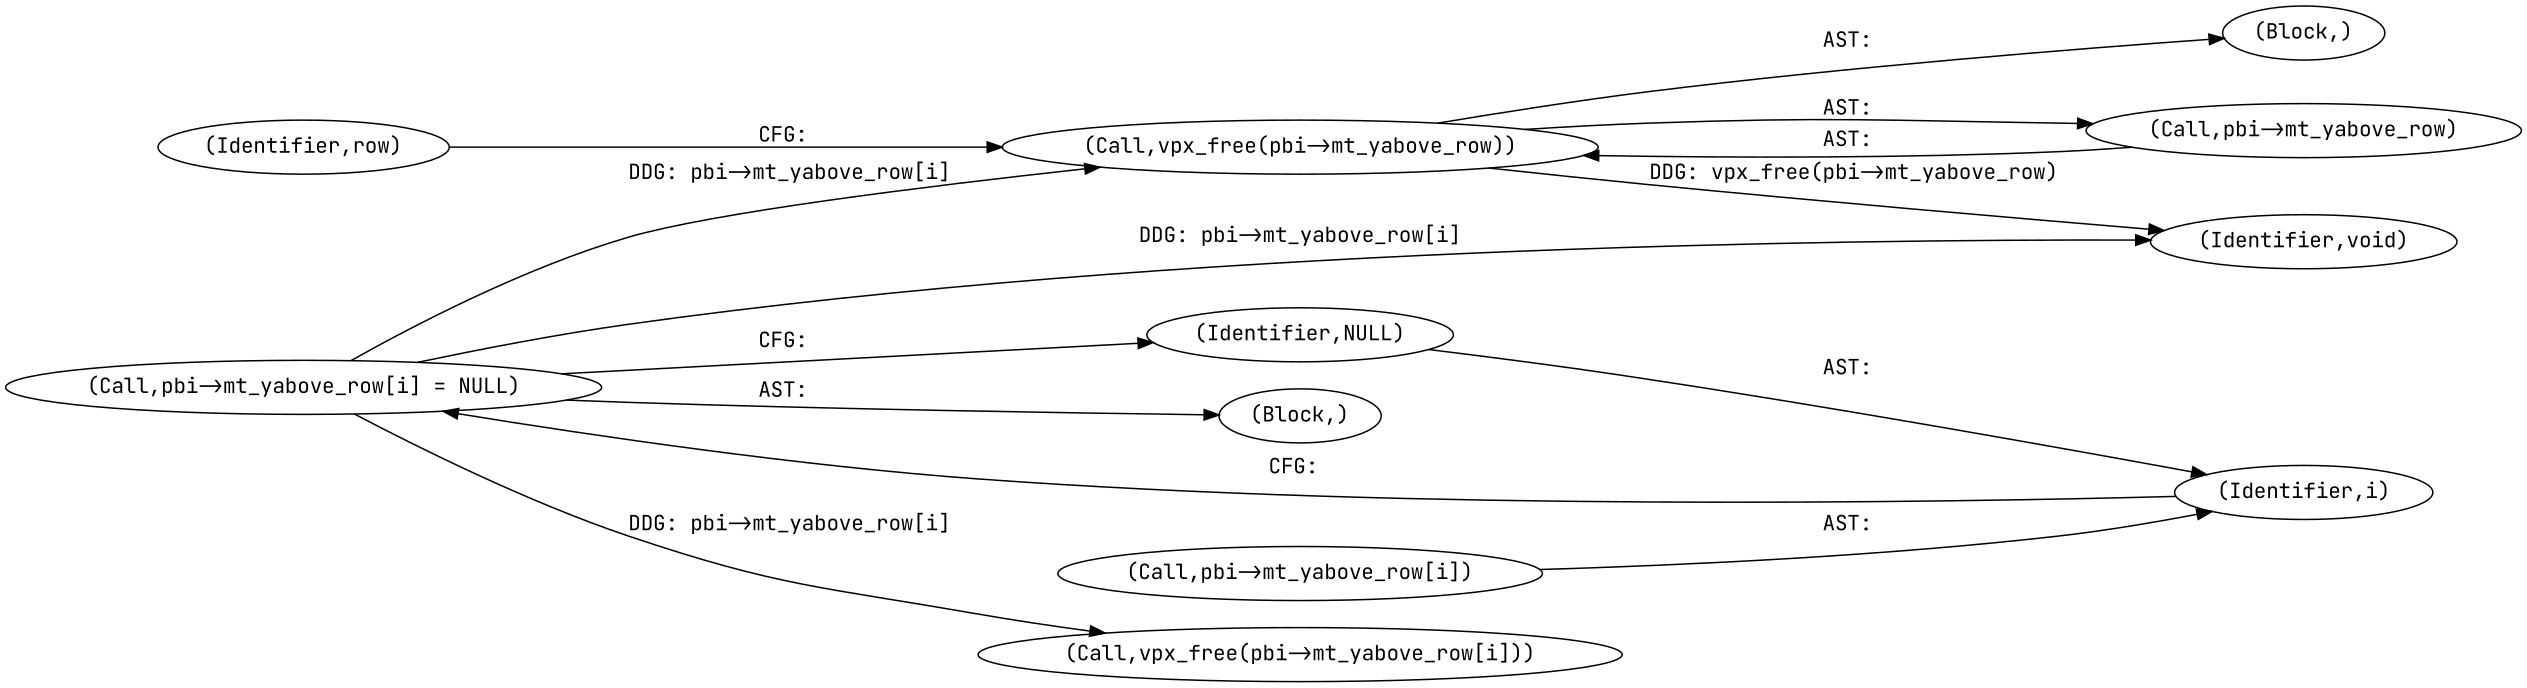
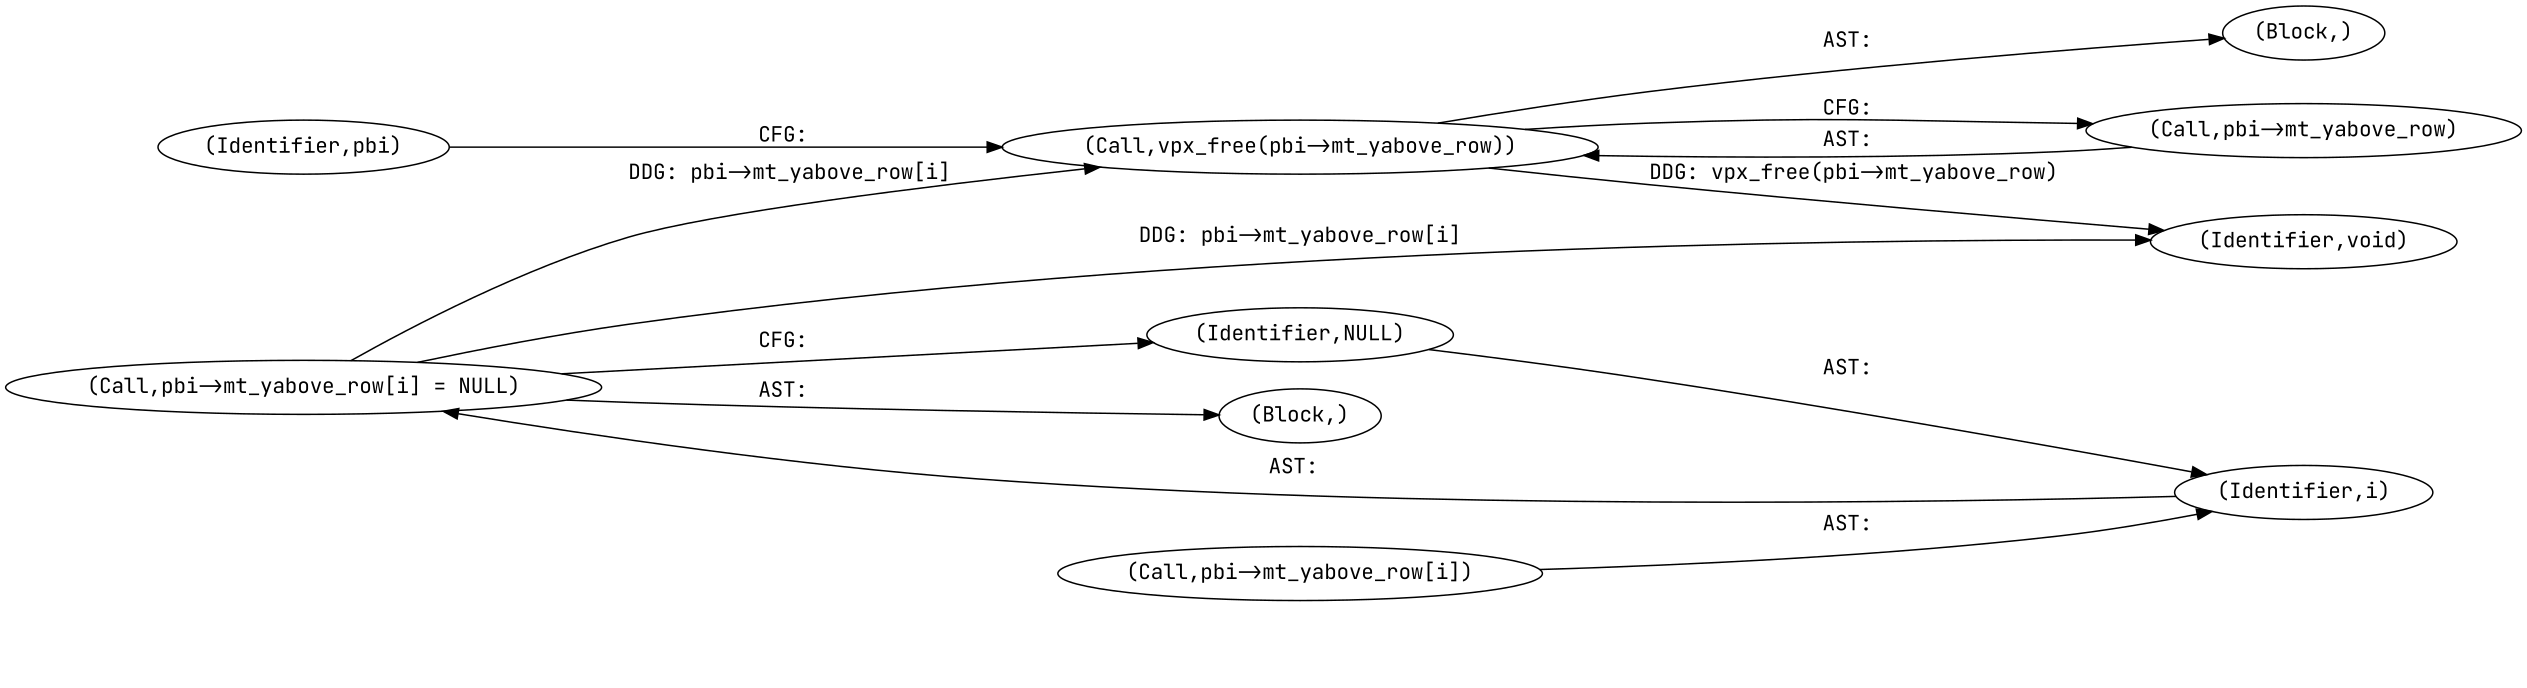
(1854, 109) -> (1854, 109)
(304, 147) -> (304, 147)
(1300, 468) -> (1300, 468)
(1300, 655) -> none
